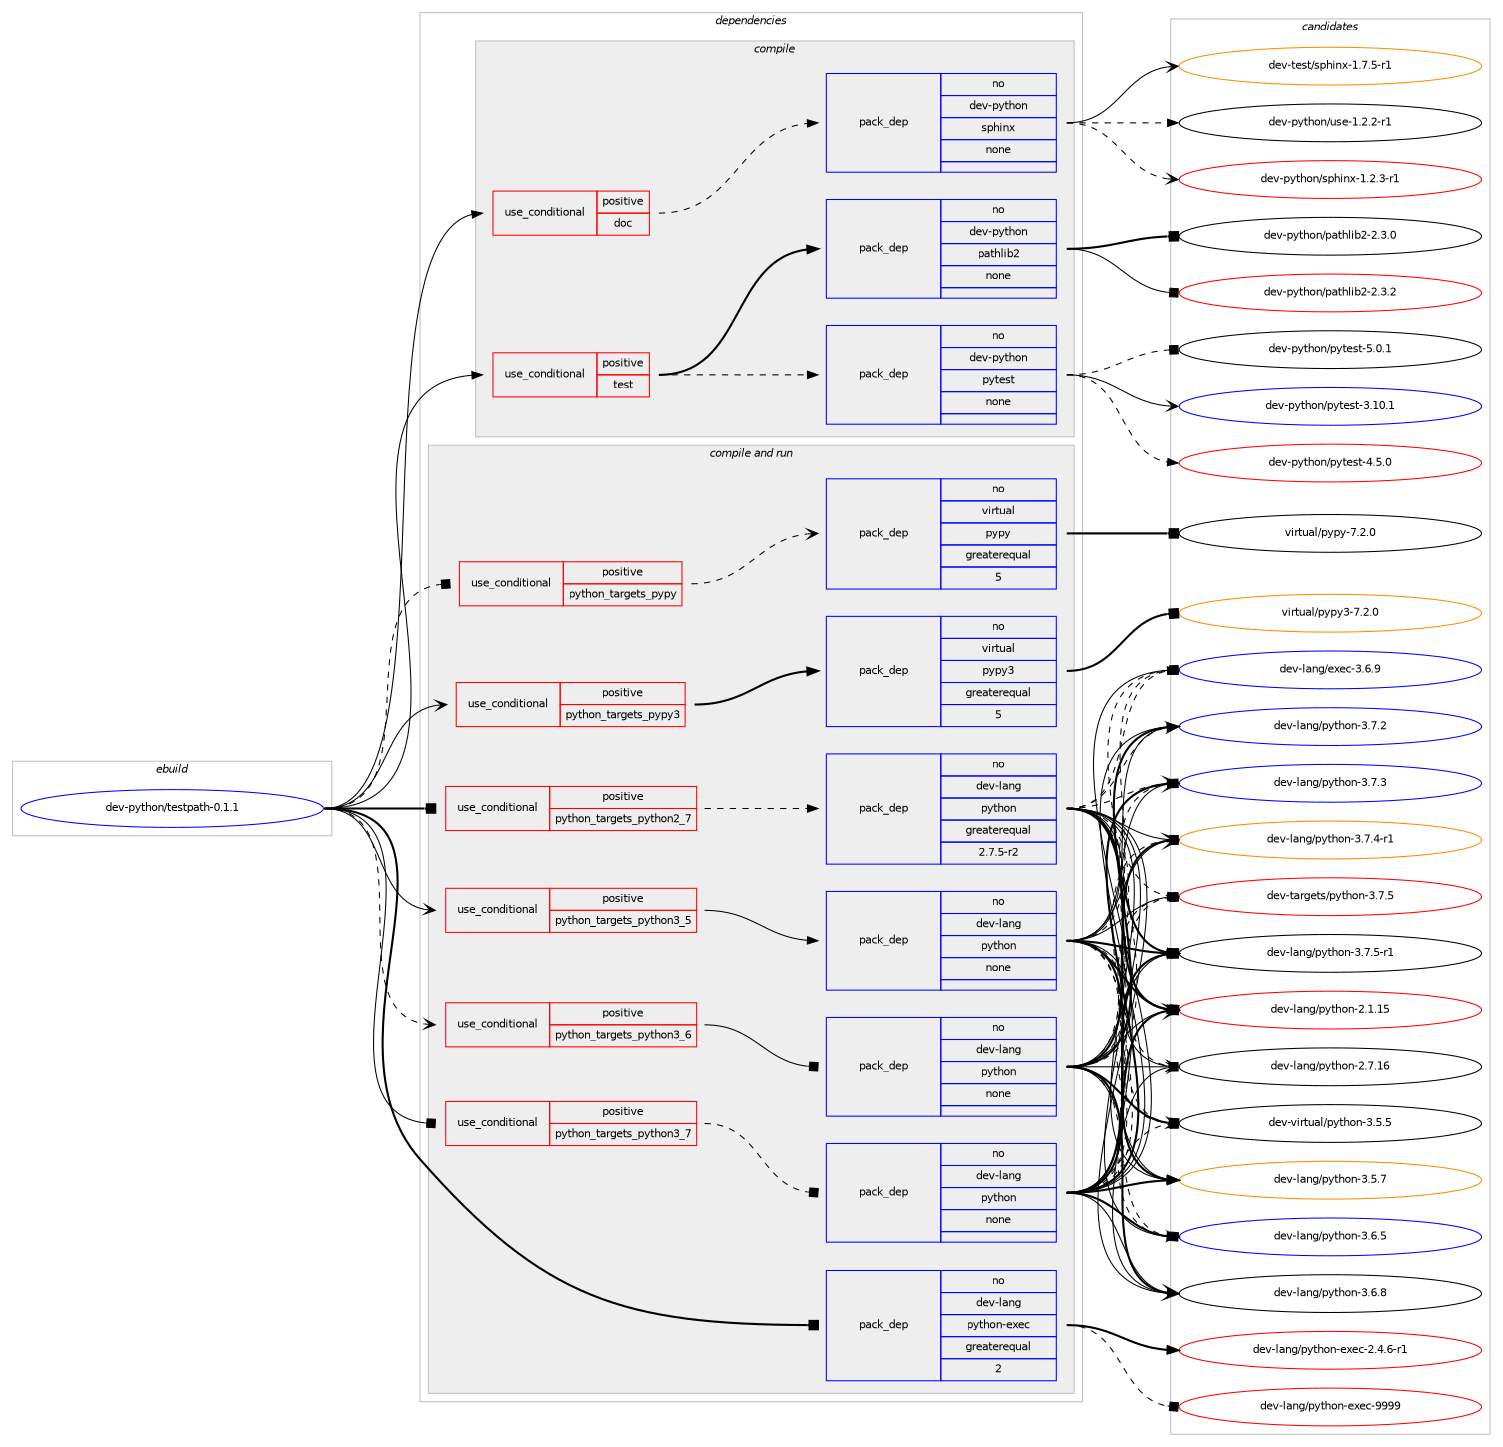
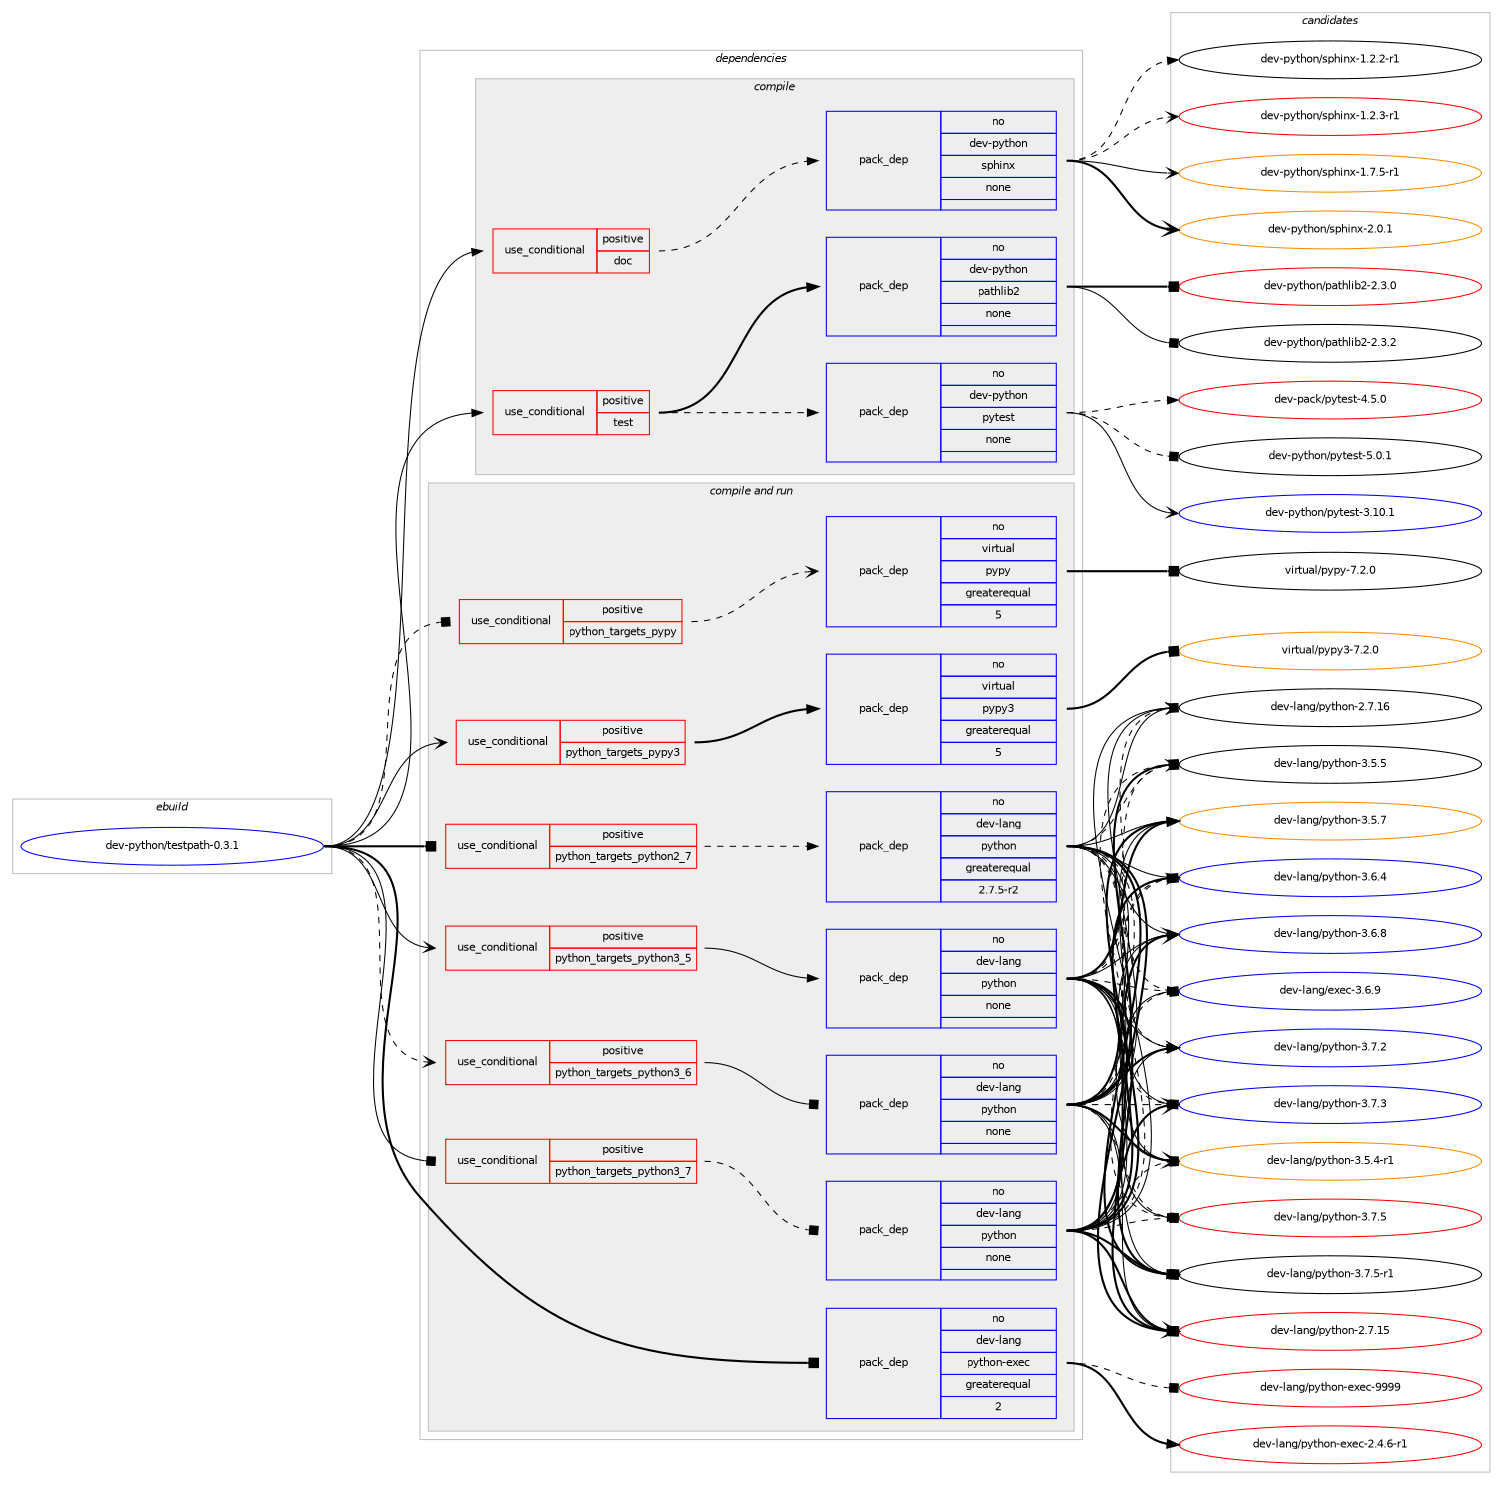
(1330, 66) -> (1330, 173)
(1330, 123) -> (1330, 60)
none -> (1330, 230)
(1330, 236) -> (1330, 287)
(1330, 293) -> (1330, 343)
(1330, 463) -> (1330, 400)
(172, 808) -> (172, 846)
(1330, 840) -> (1330, 1161)
(1330, 897) -> (1330, 1218)
(1330, 1010) -> (1330, 1331)
(1330, 1123) -> (1330, 764)
(1330, 1237) -> (1330, 878)
(1330, 1294) -> (1330, 934)
